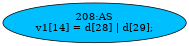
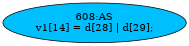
(95, 23) -> (95, 23)
